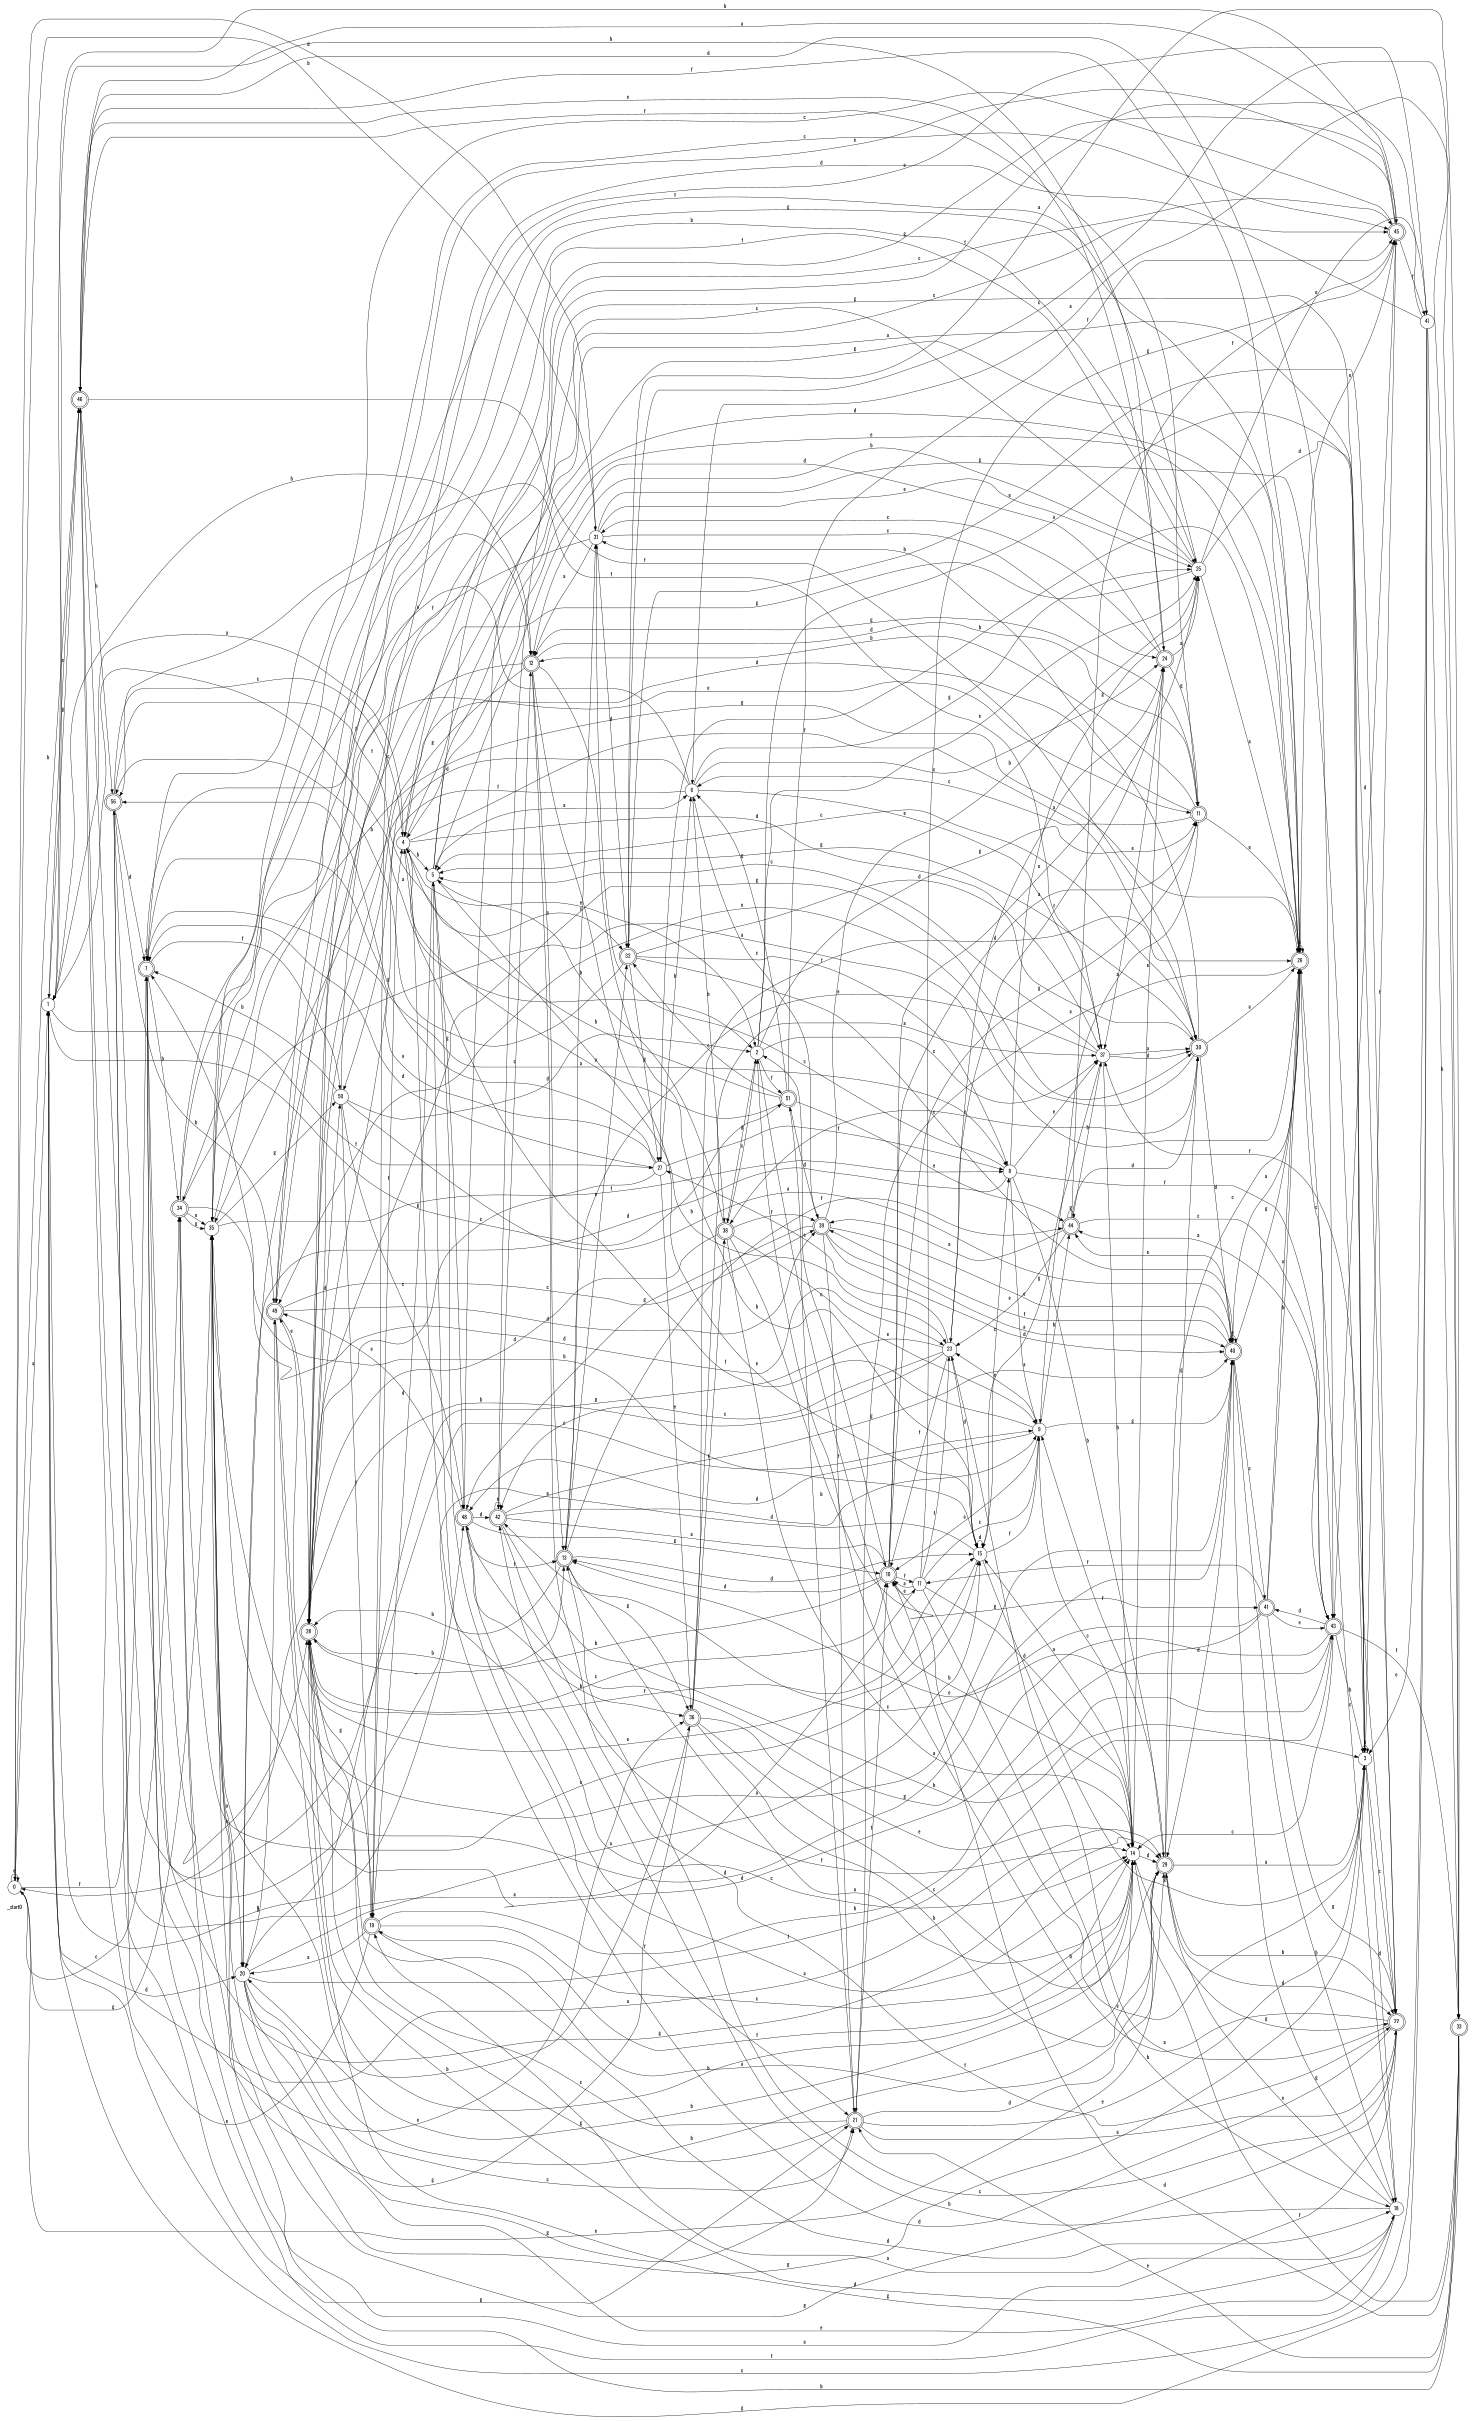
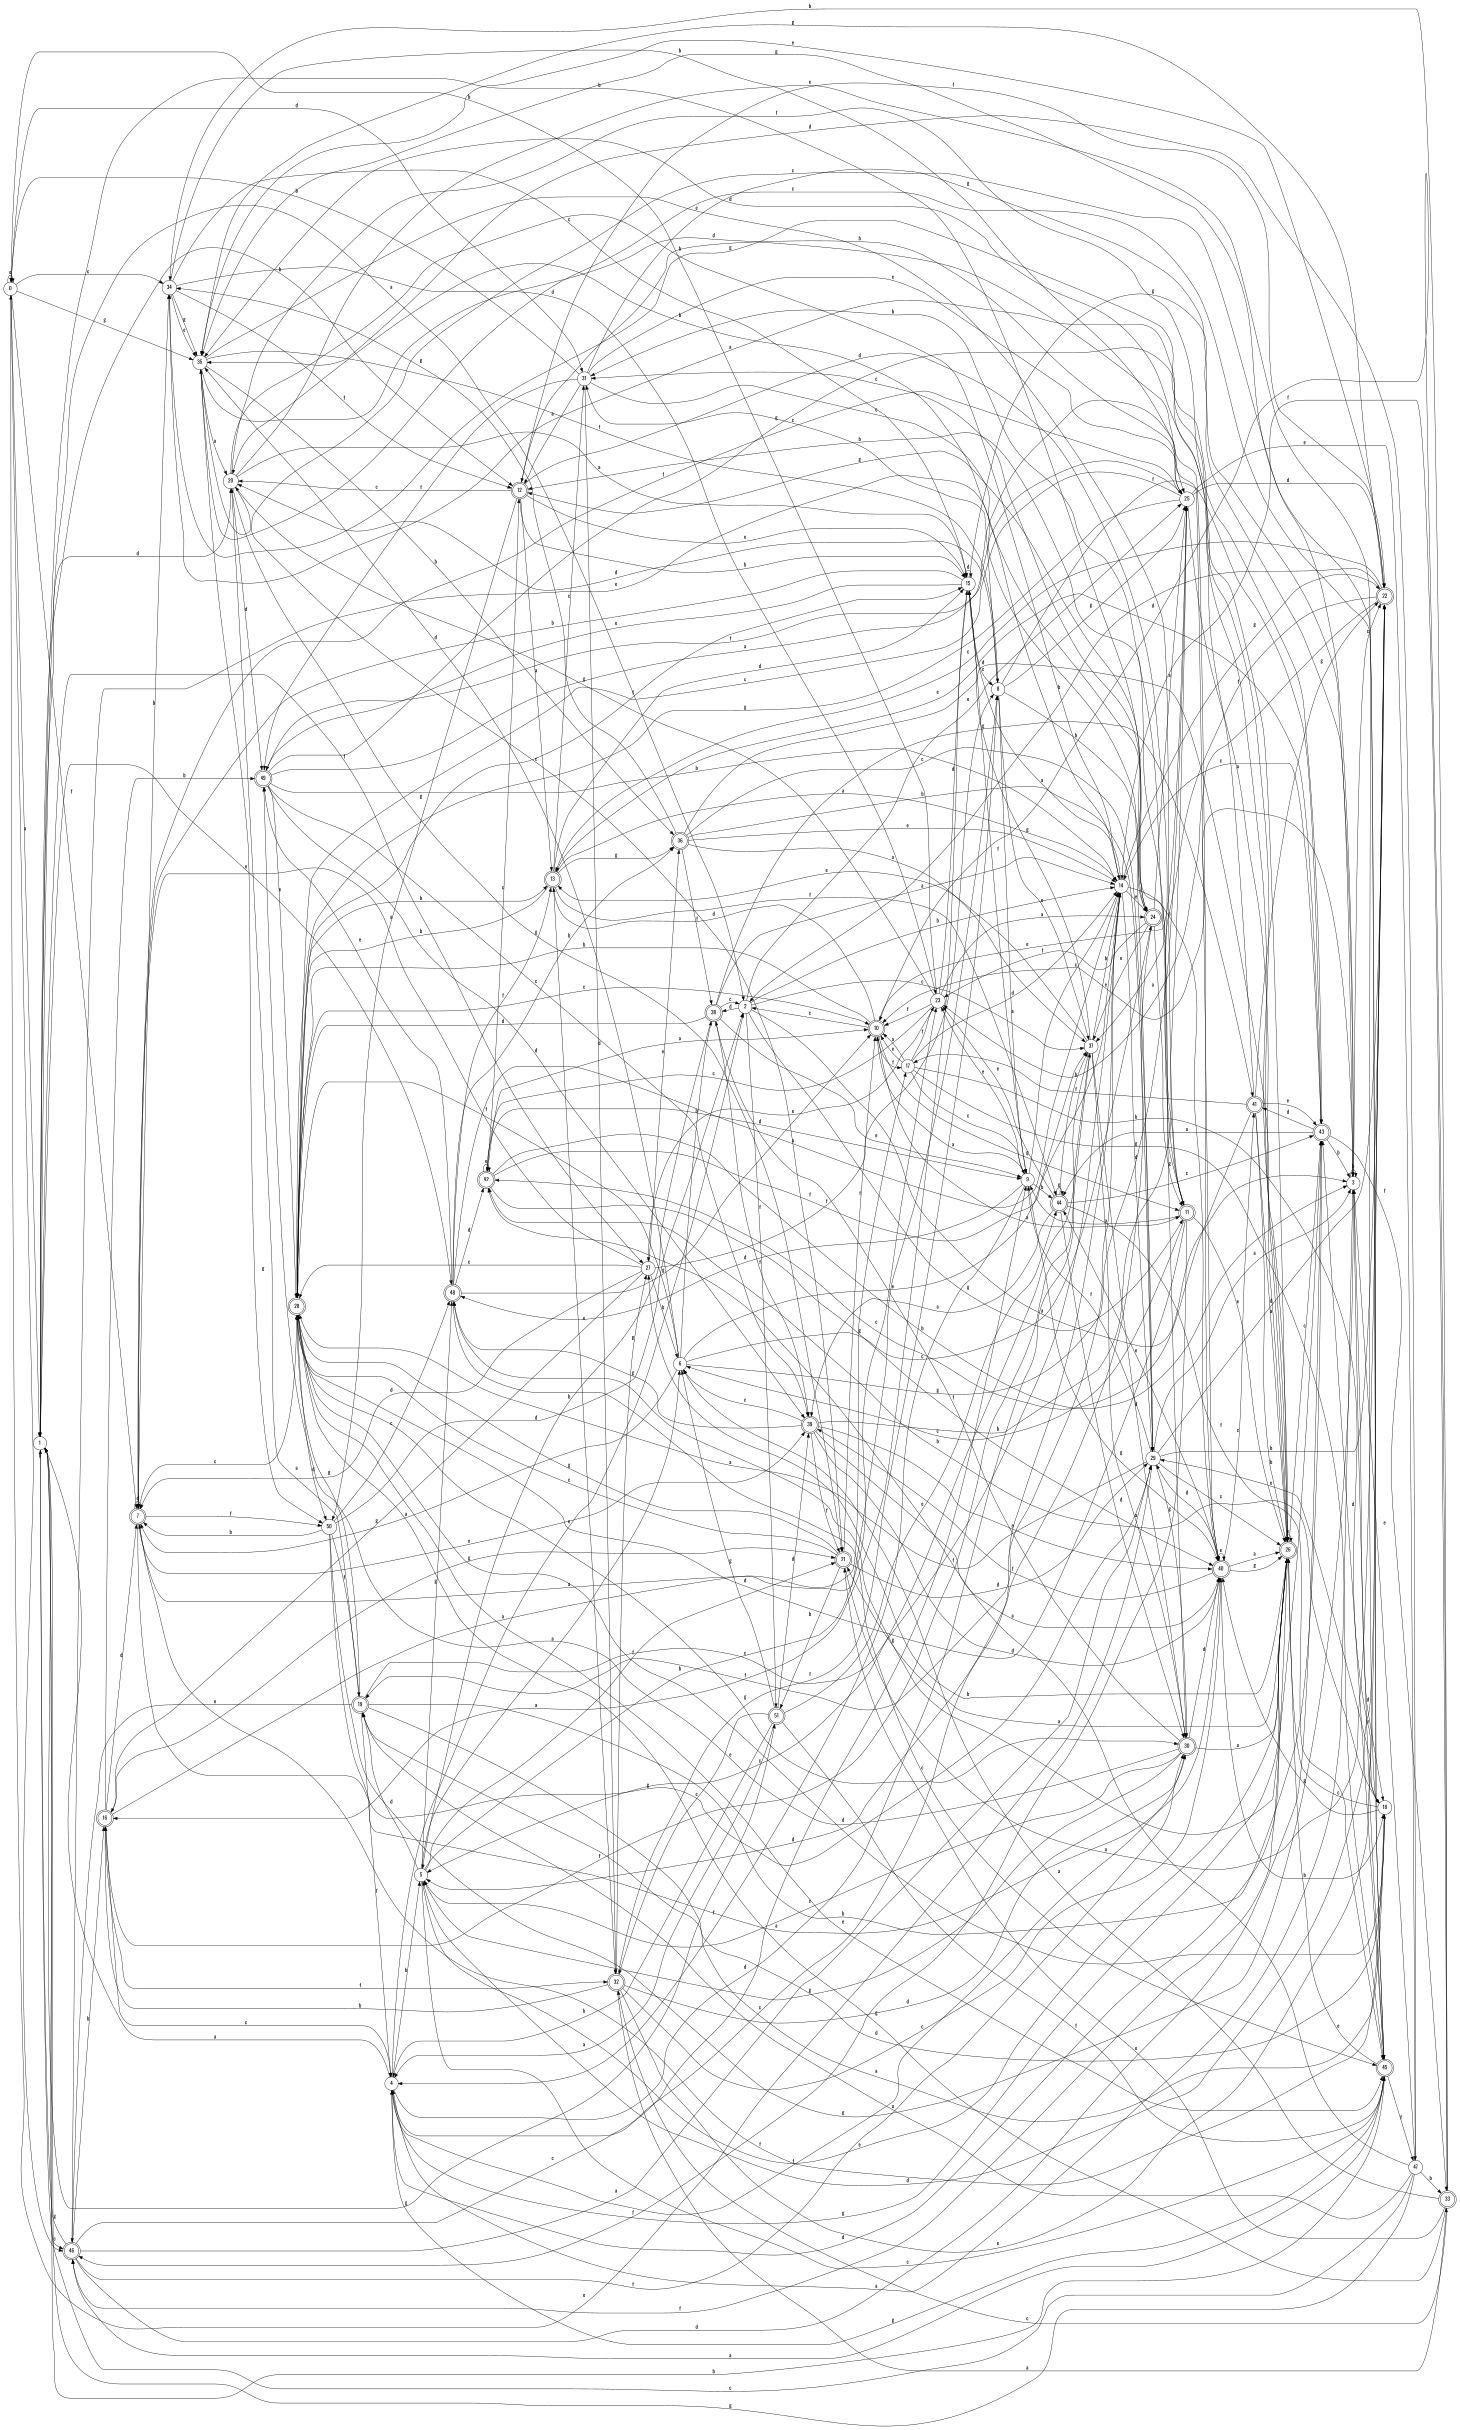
(113, 802) -> (105, 1818)
none -> (1202, 1208)
(180, 1209) -> (169, 288)
(1165, 1865) -> (1153, 1459)
(15, 1908) -> none
(177, 1929) -> (468, 1545)
(1186, 2064) -> none
